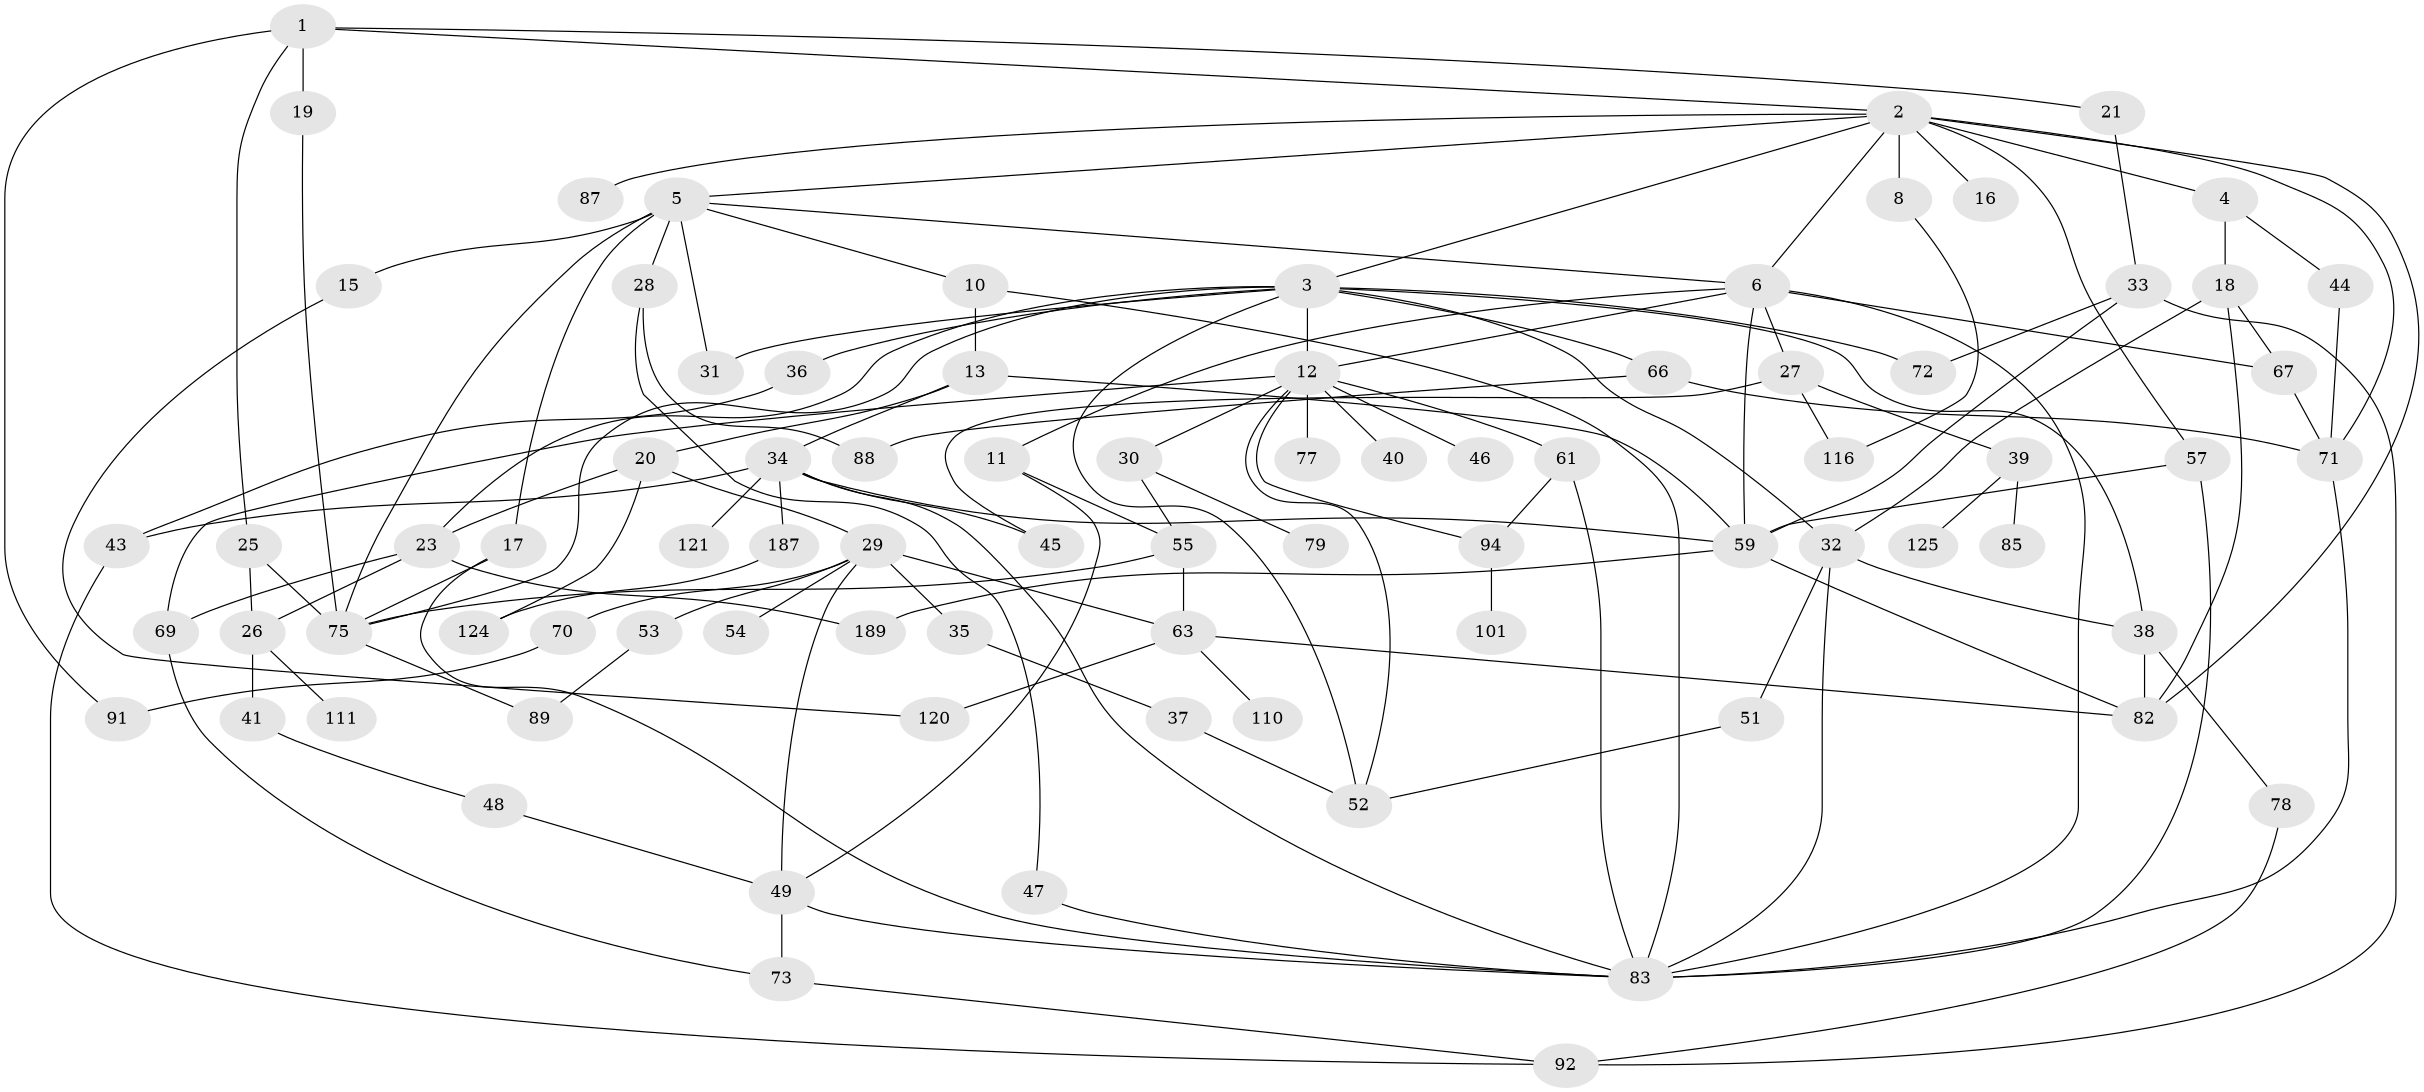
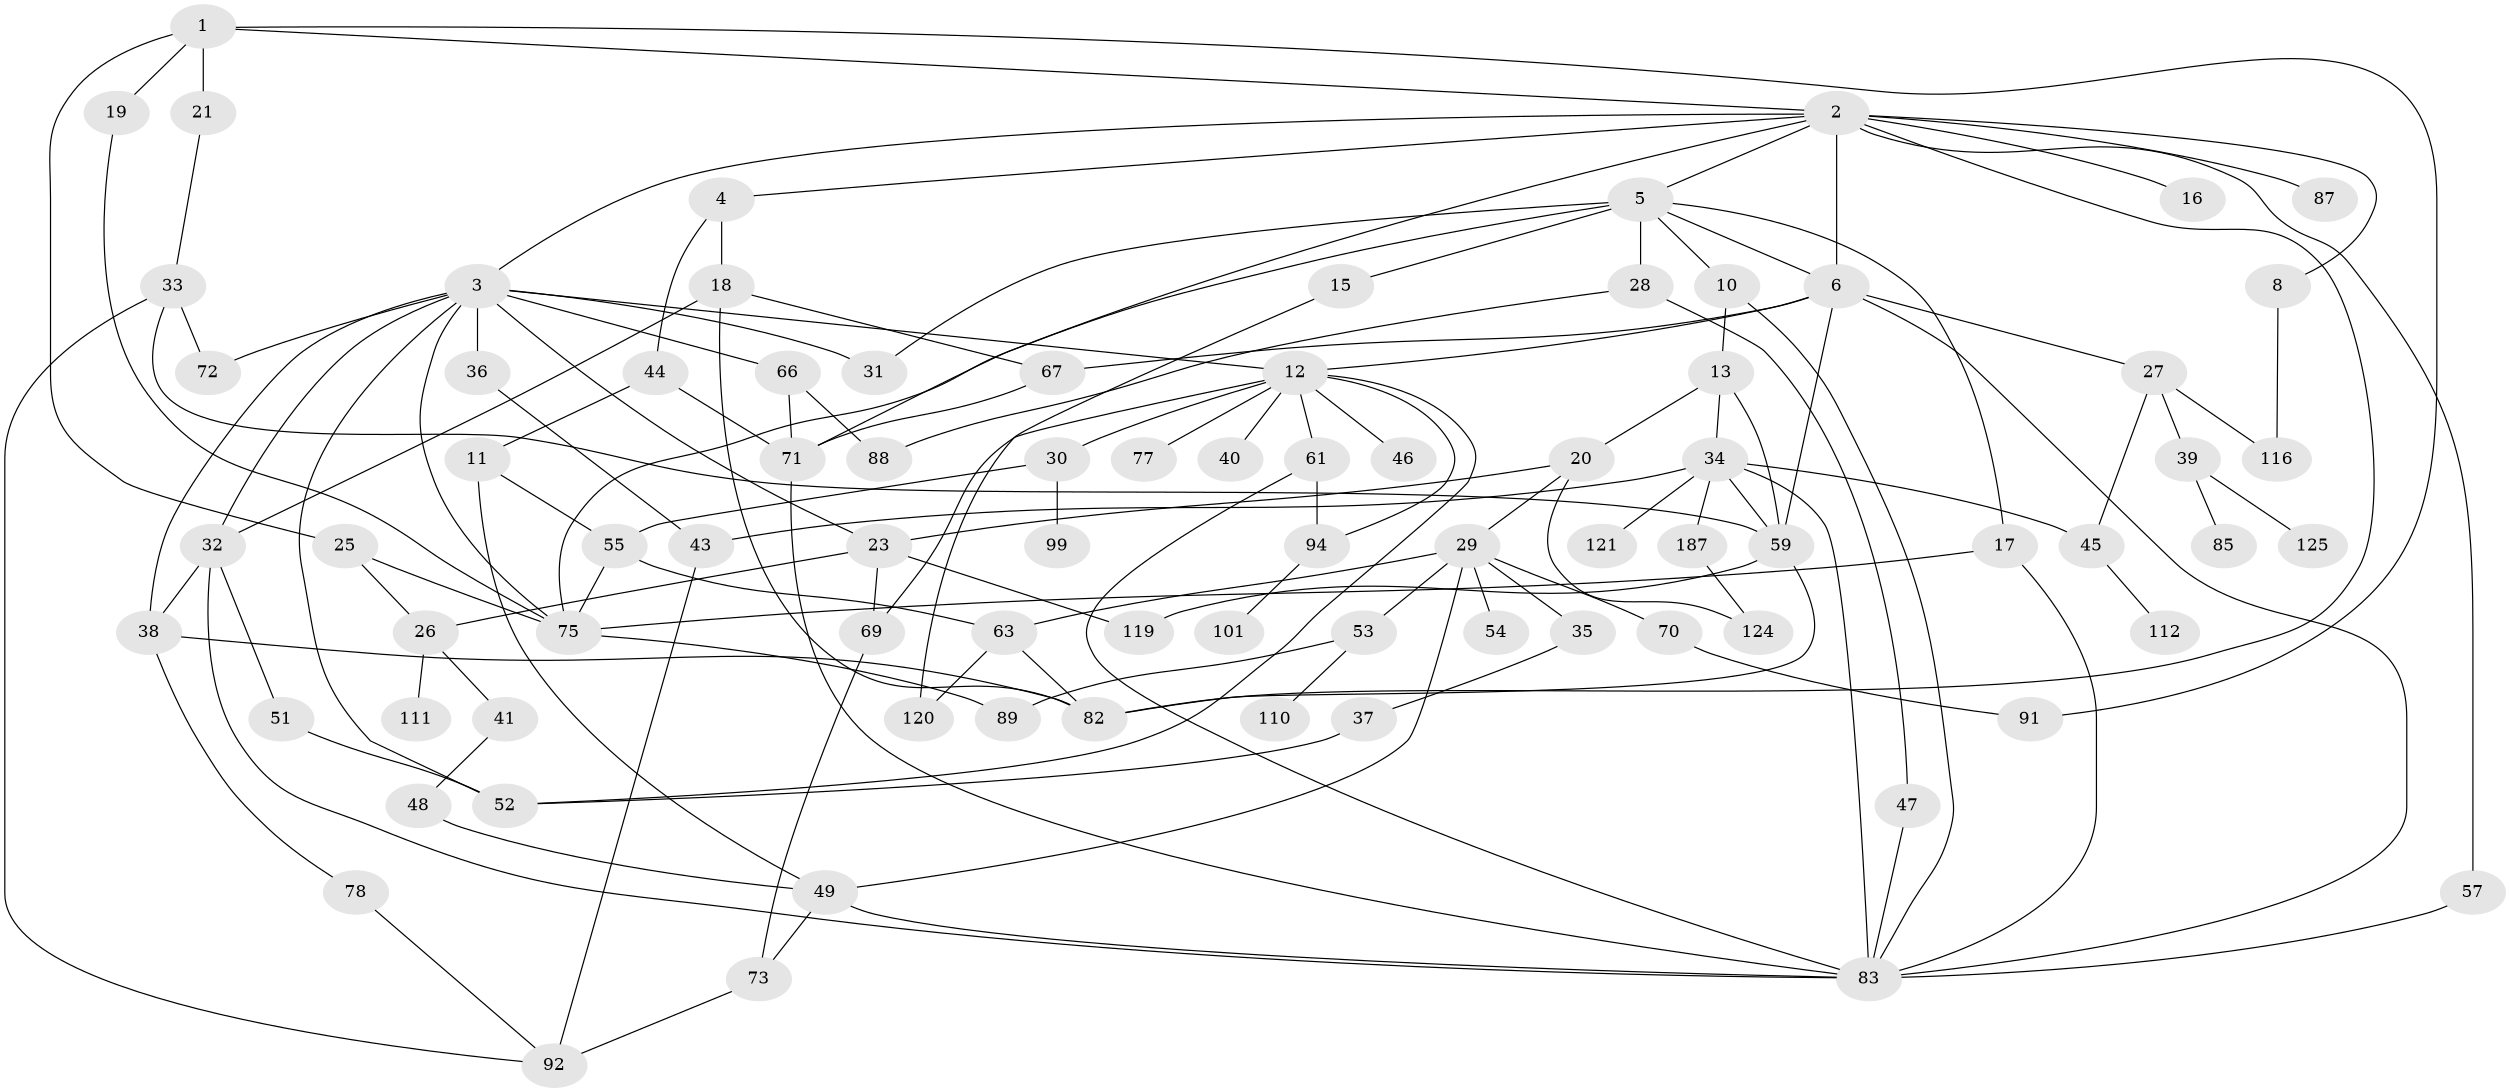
(1365, 329) -> (567, 416)
(1967, 496) -> none
(1316, 546) -> (1057, 546)
(871, 633) -> (1139, 633)
none -> (2165, 633)
(1225, 676) -> (1320, 676)
